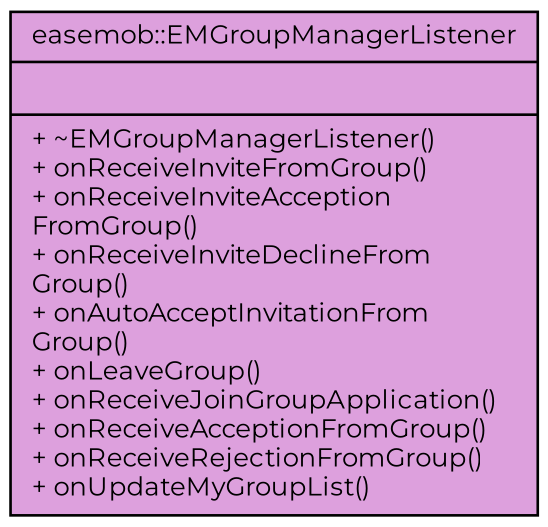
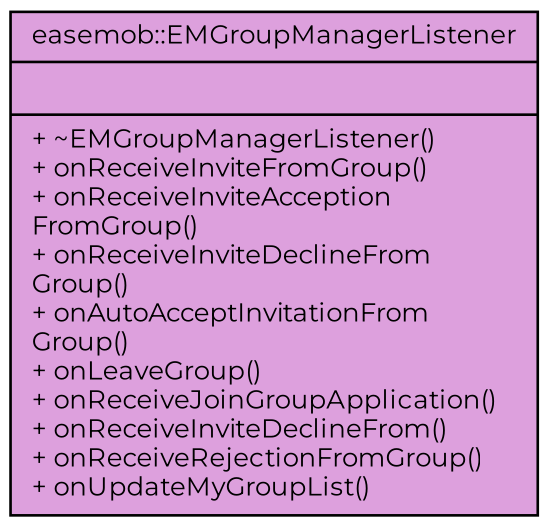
(260, 430) -> (240, 430)
